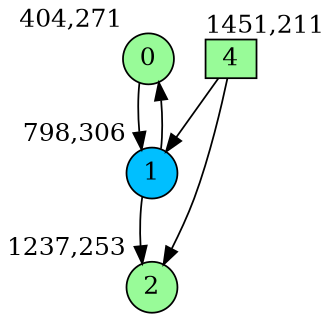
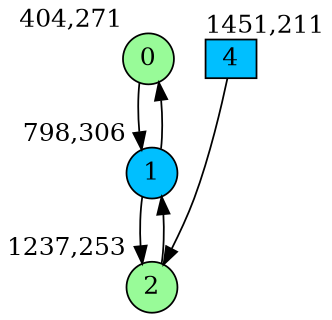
(231, 59) -> (231, 59)
(197, 108) -> (164, 239)
